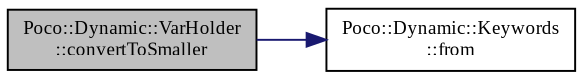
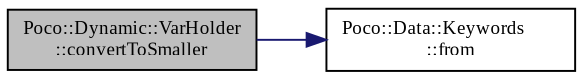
(451, 40) -> (451, 40)
